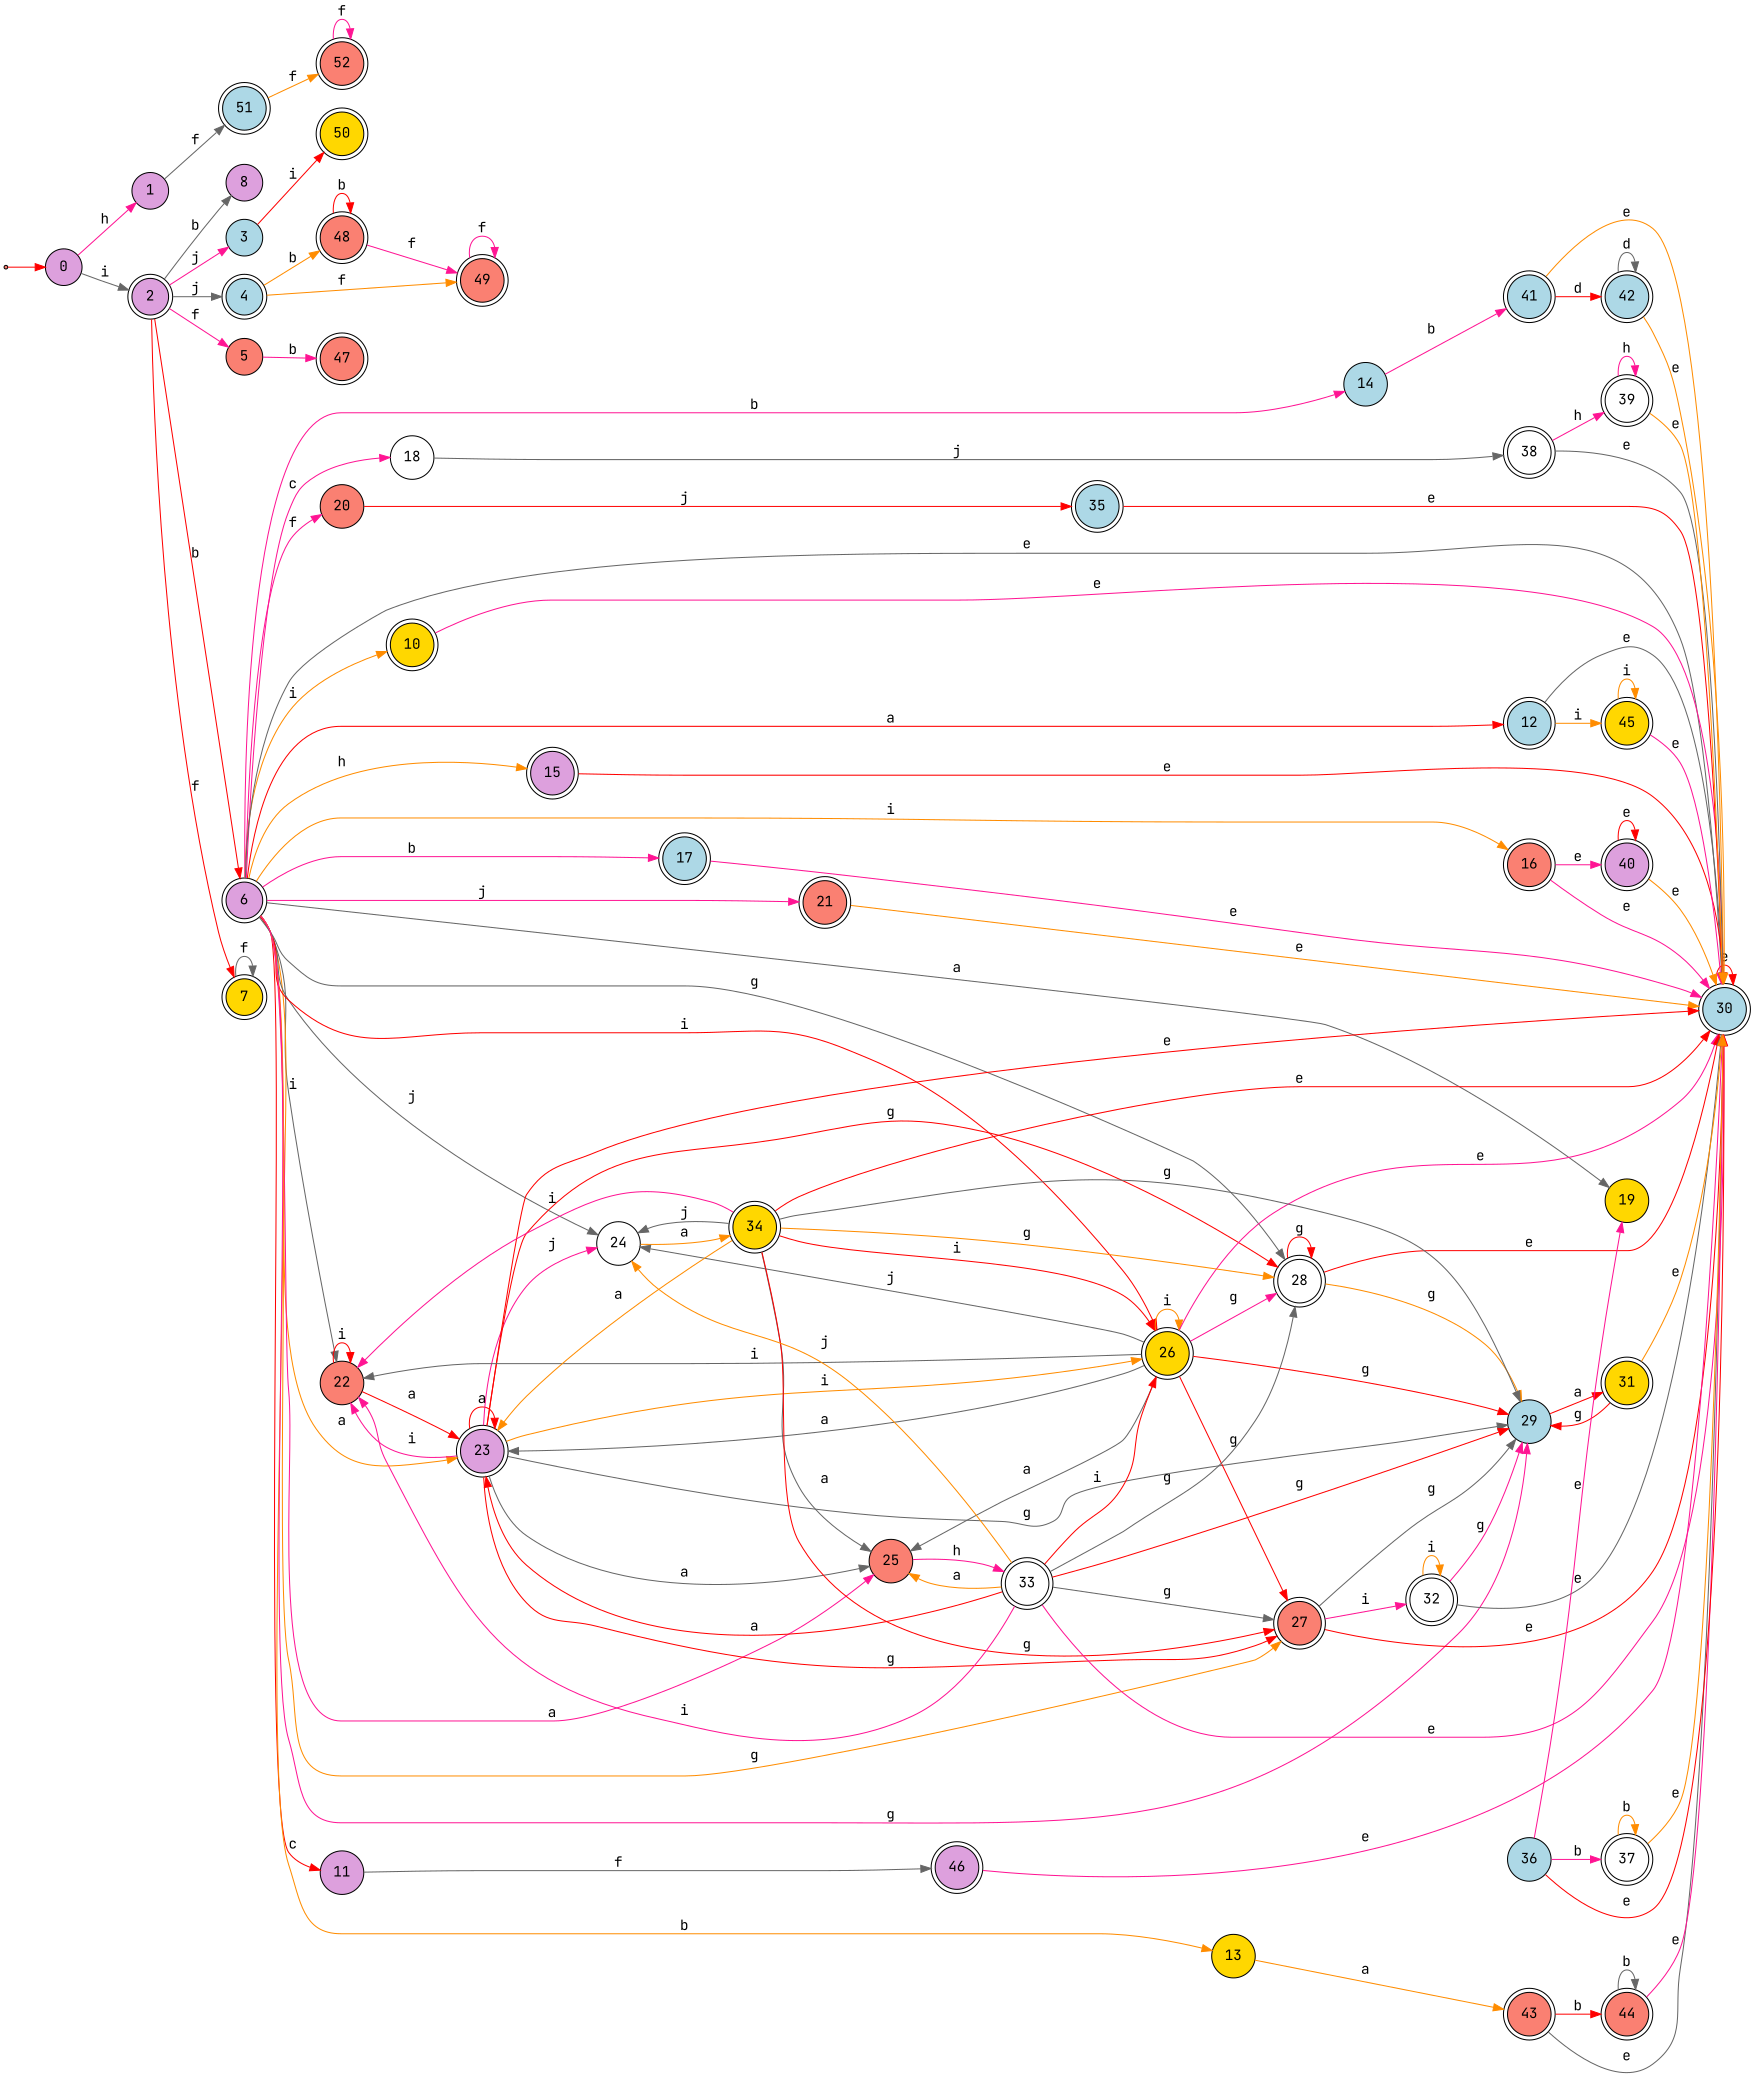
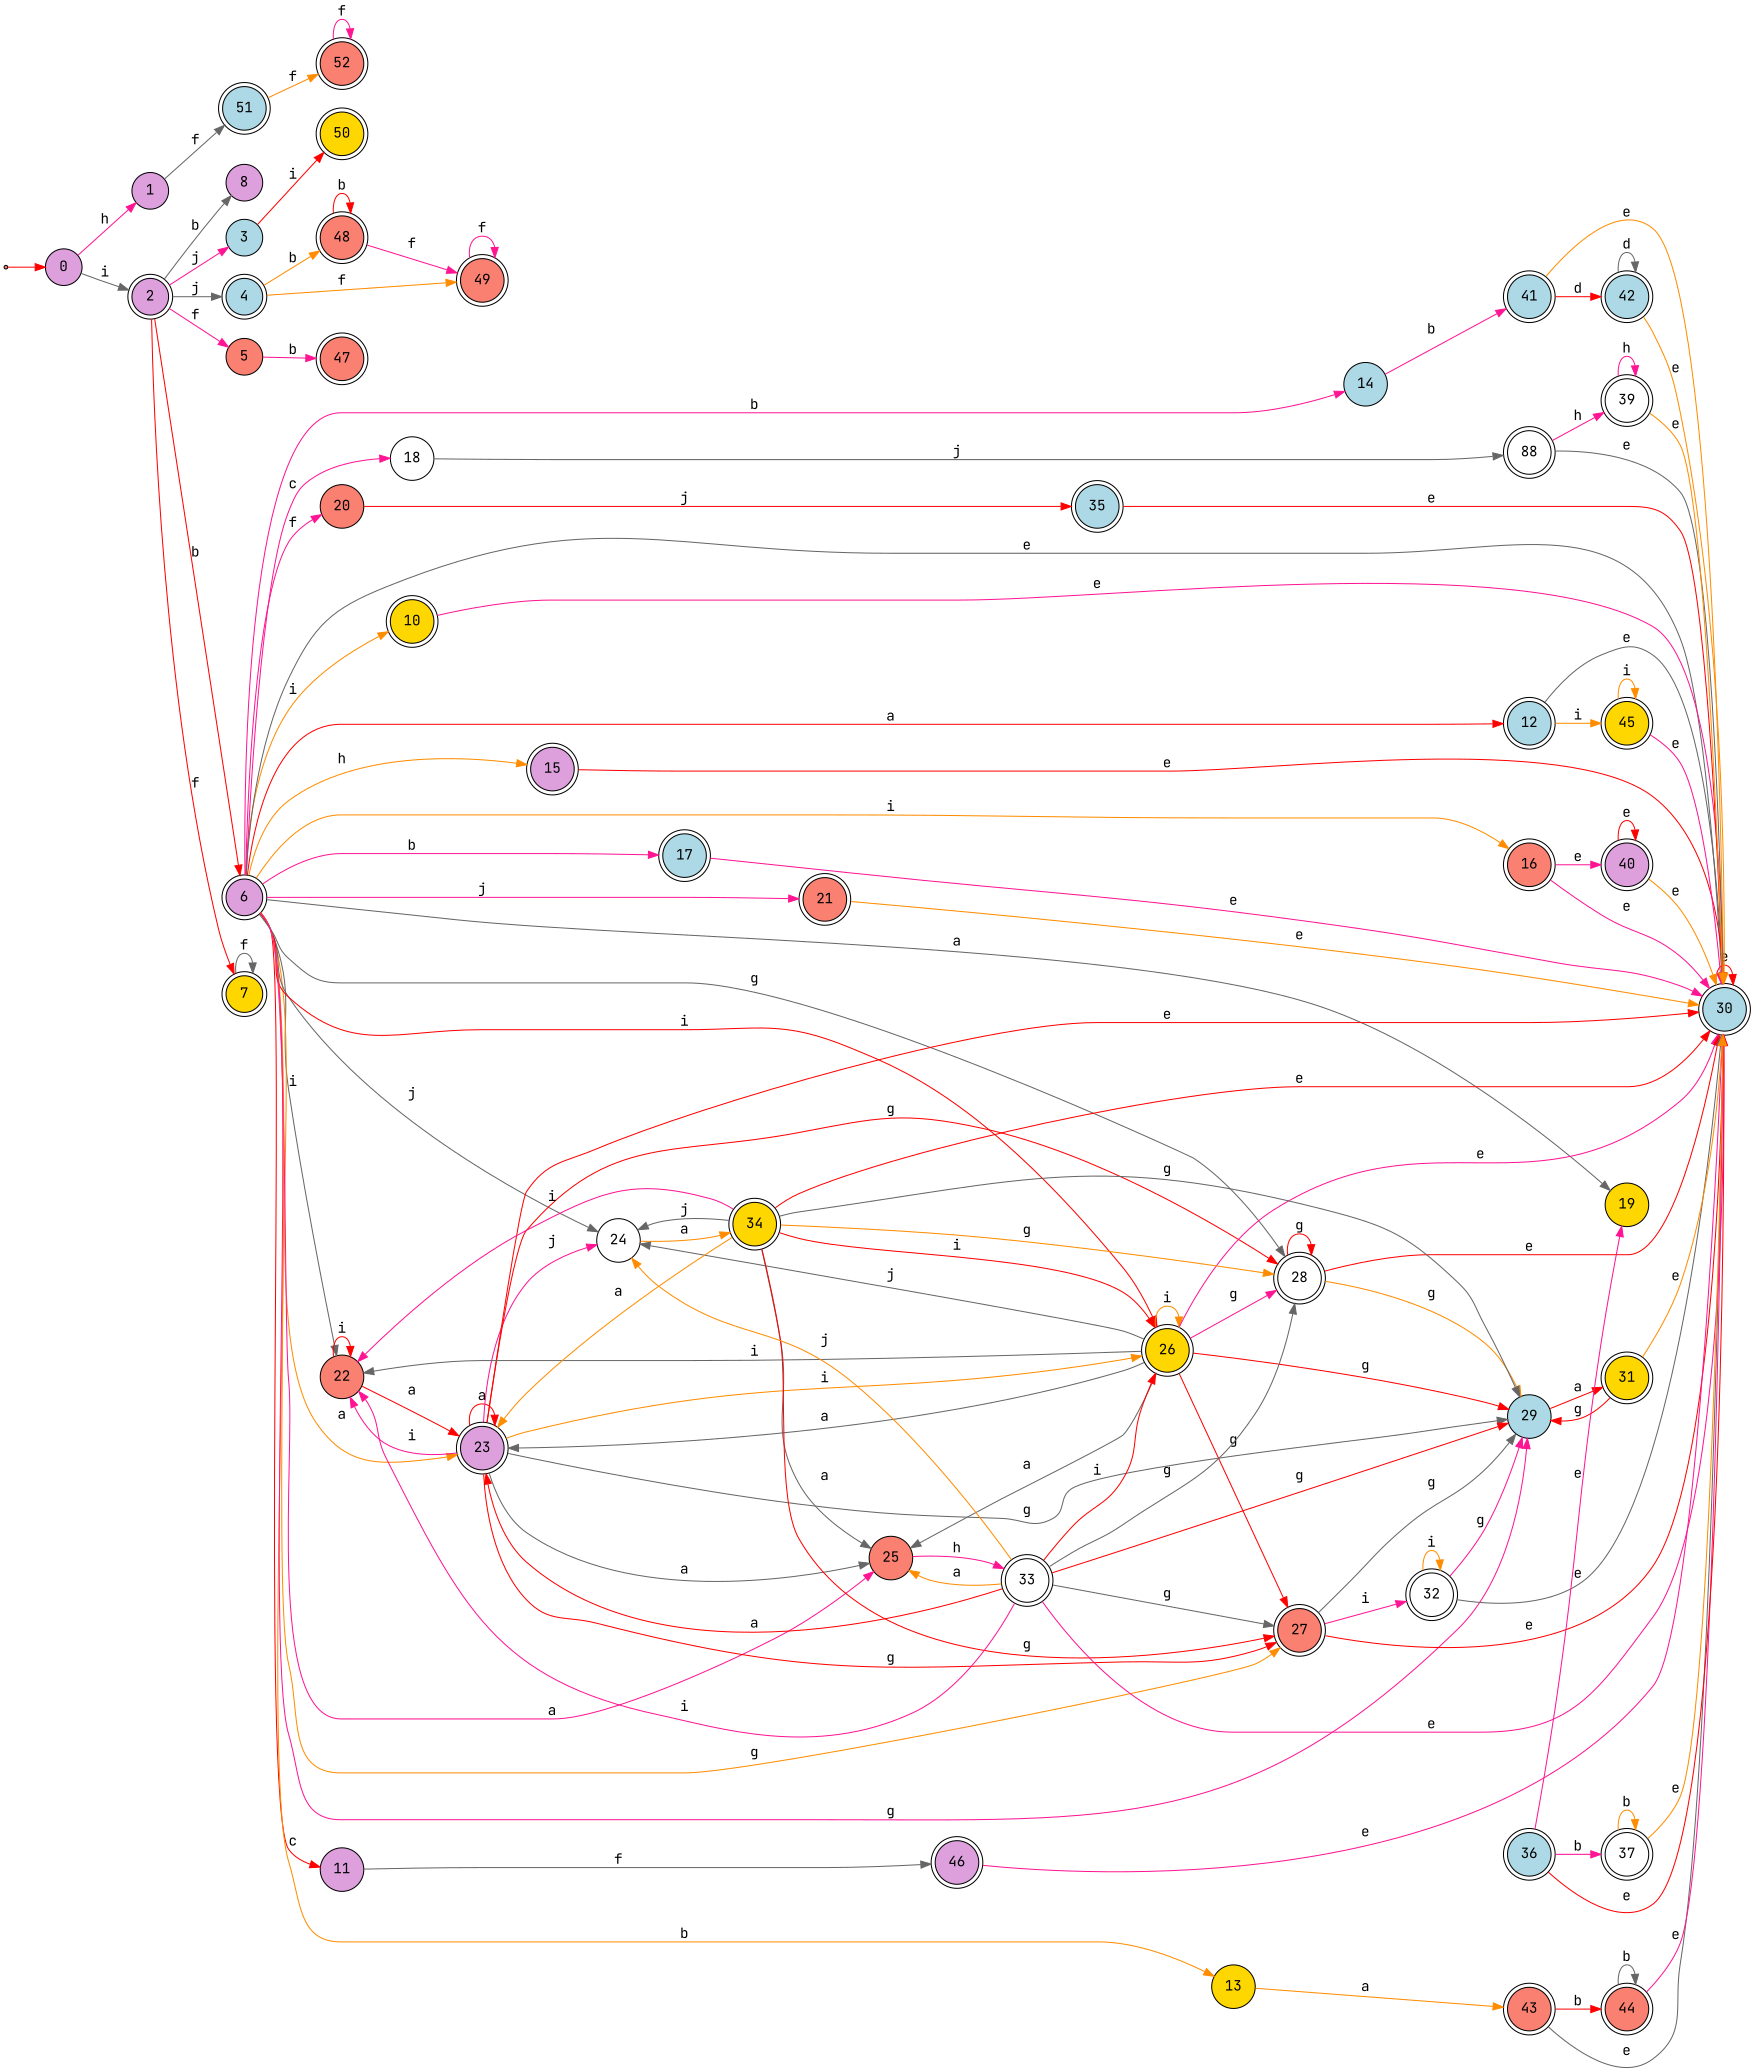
(1529, 452) -> (1529, 452)
(1529, 1859) -> (1529, 1854)
